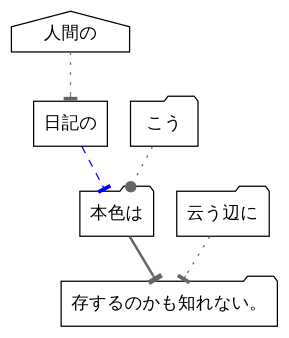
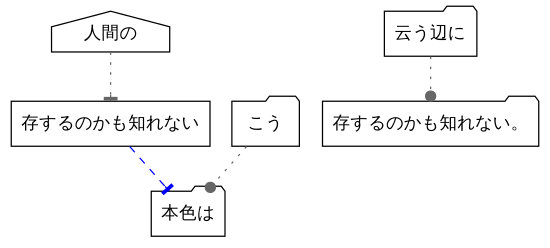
(70, 124) -> (111, 124)
(141, 256) -> none
(198, 256) -> (431, 74)
